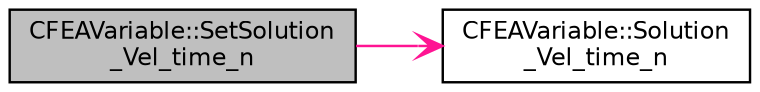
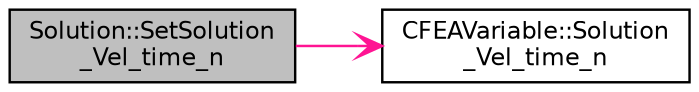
(183, 46) -> (152, 46)
